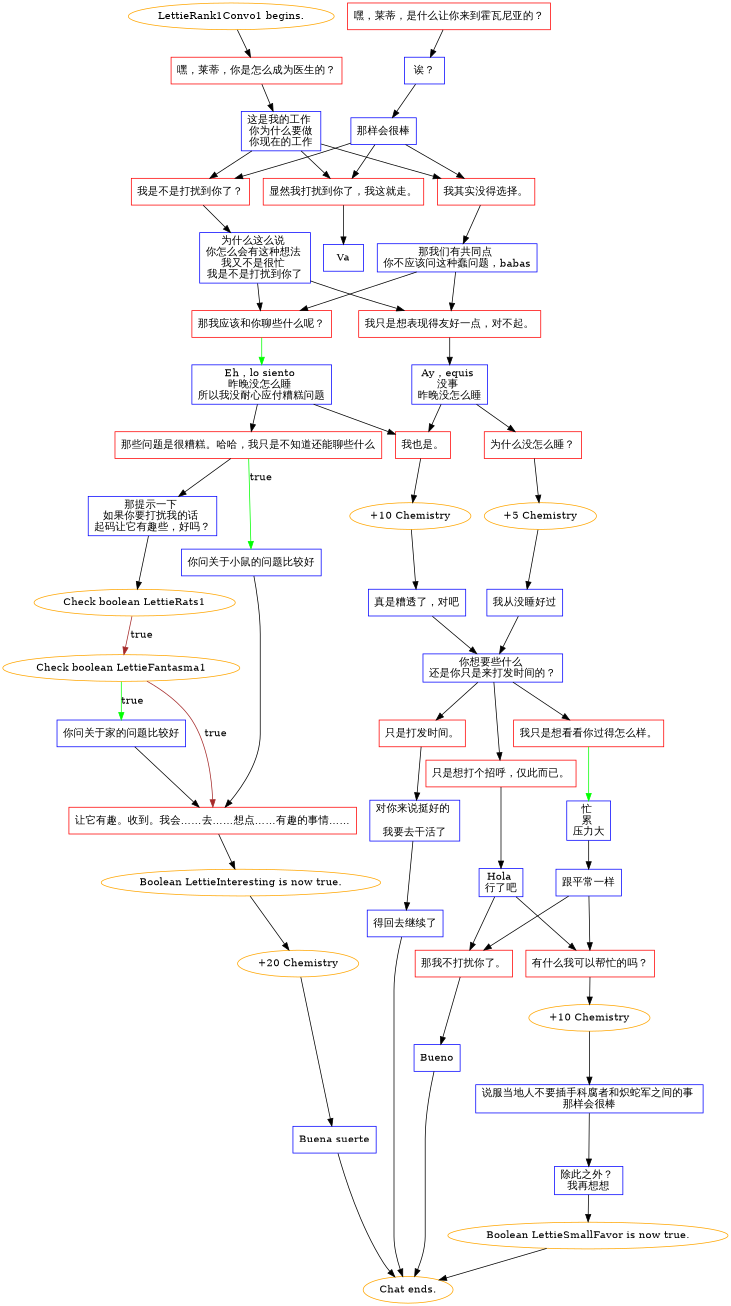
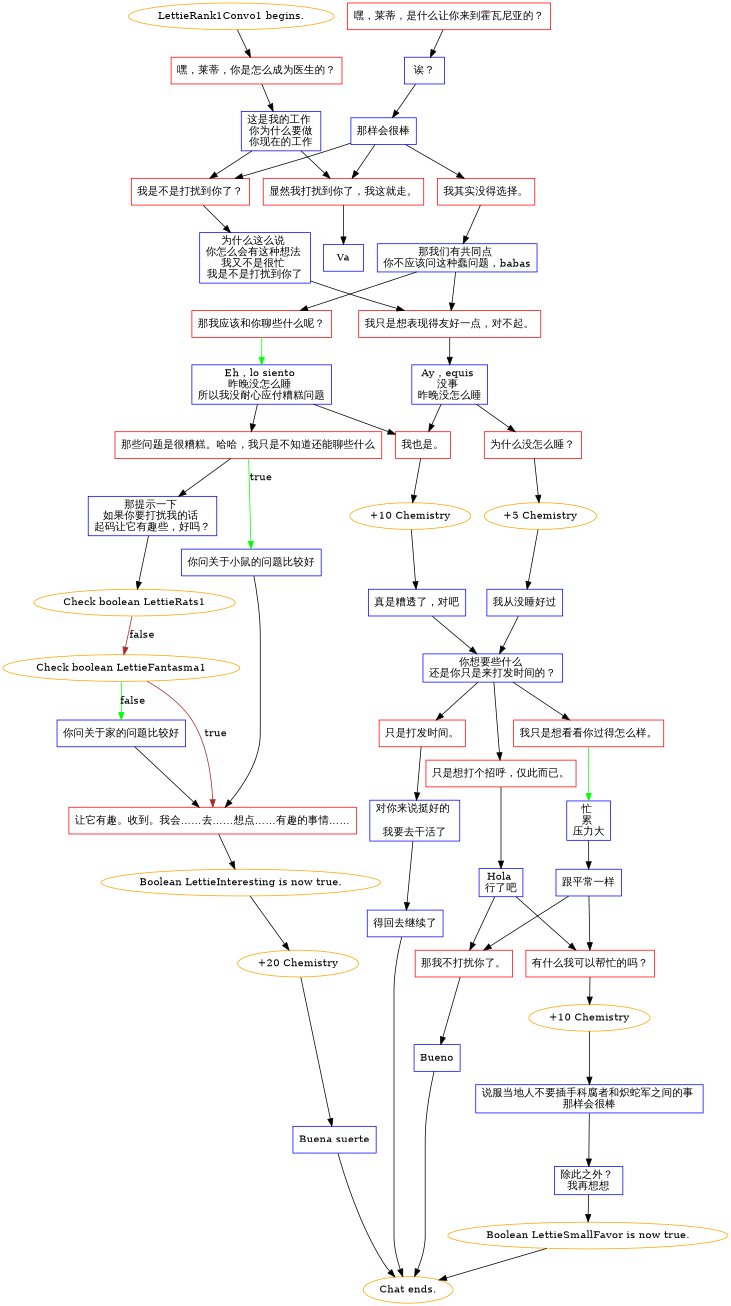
(377, 160) -> none
(259, 293) -> none
(142, 635) -> (142, 635)
(133, 701) -> (133, 701)
